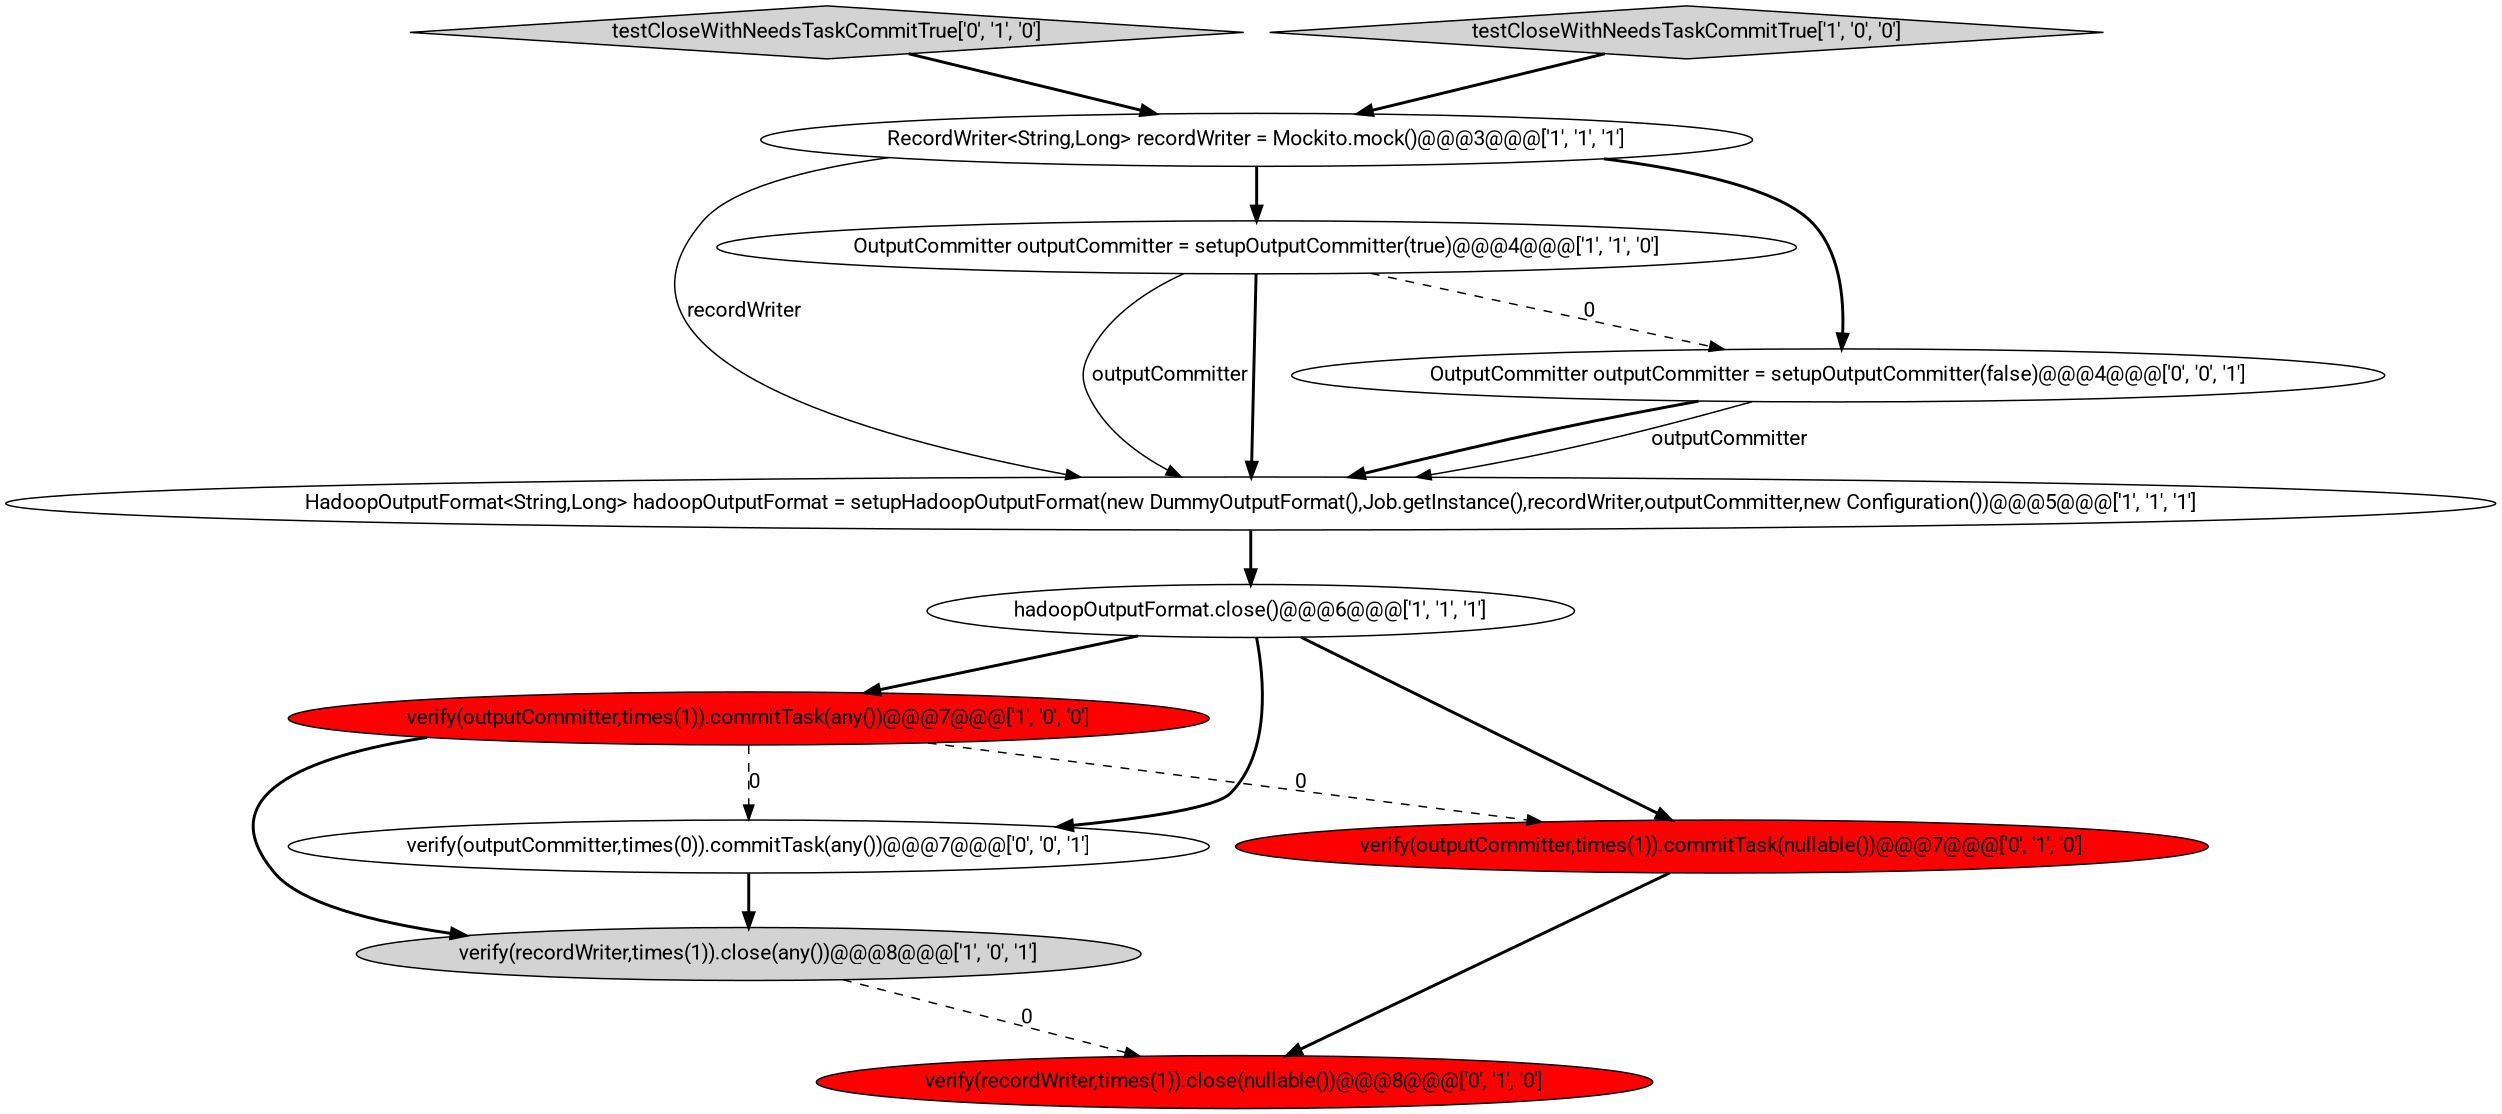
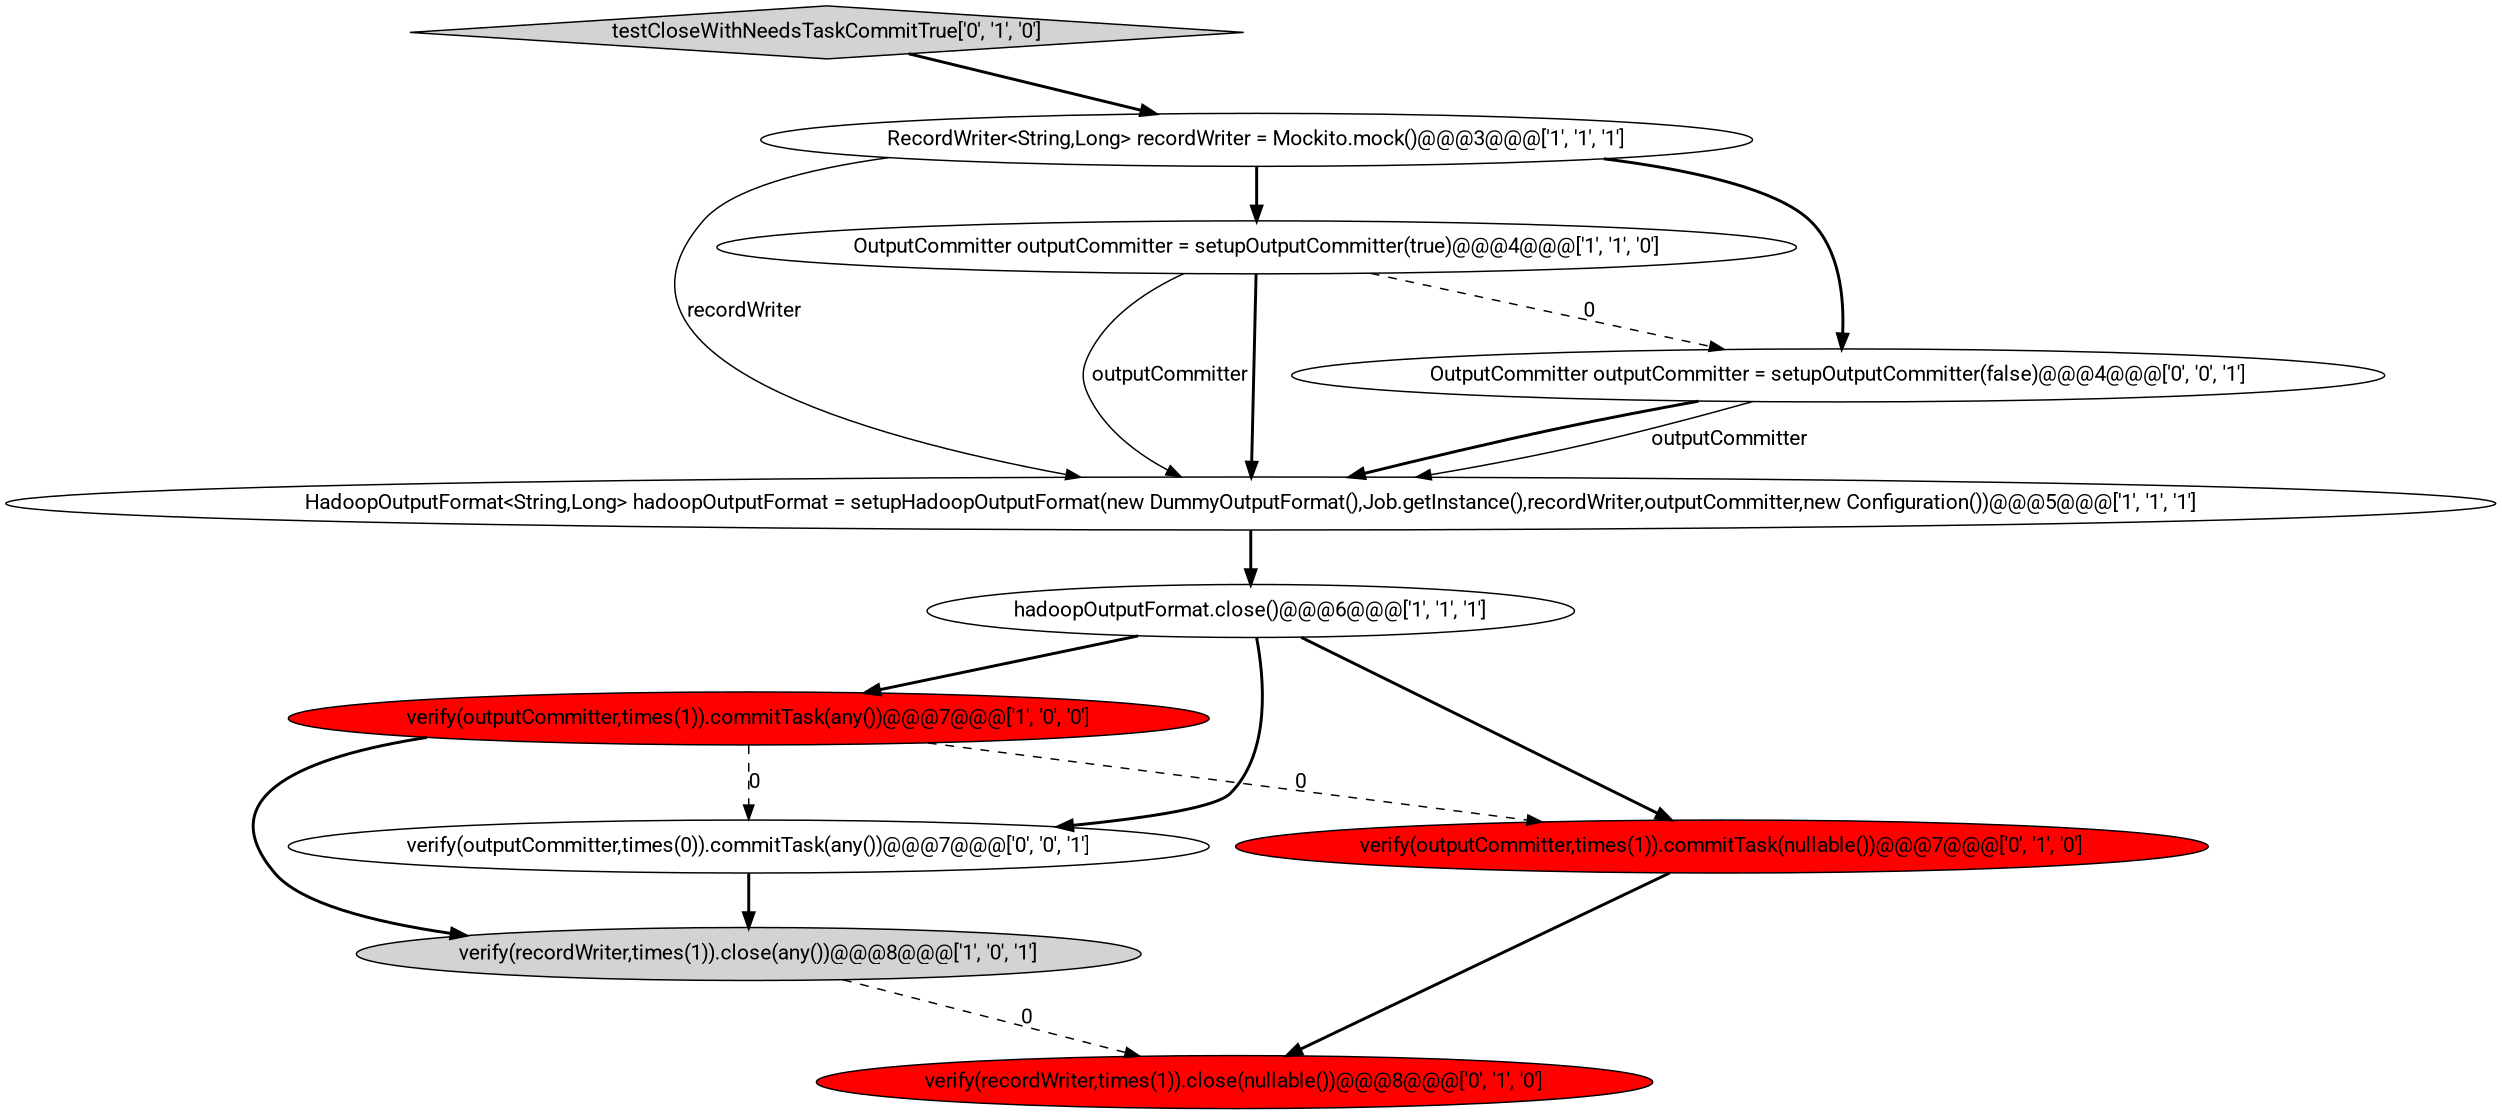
(1687, 32) -> none
